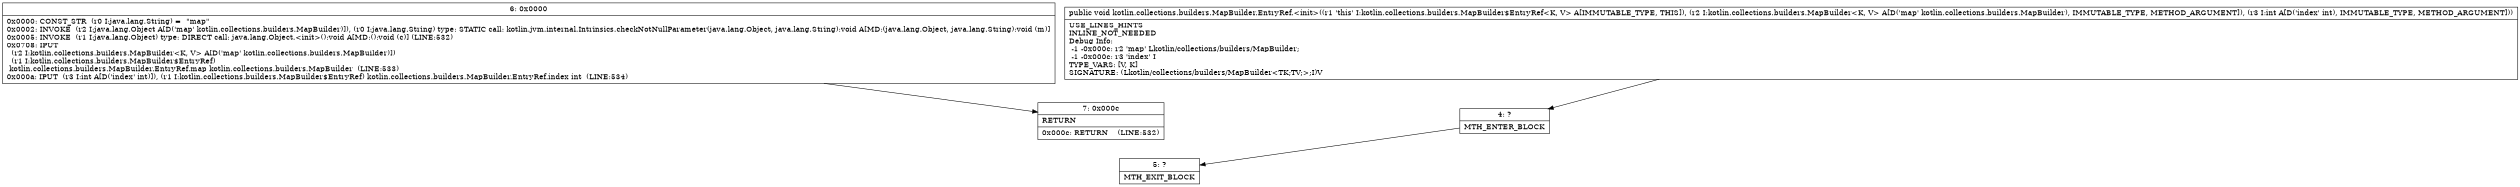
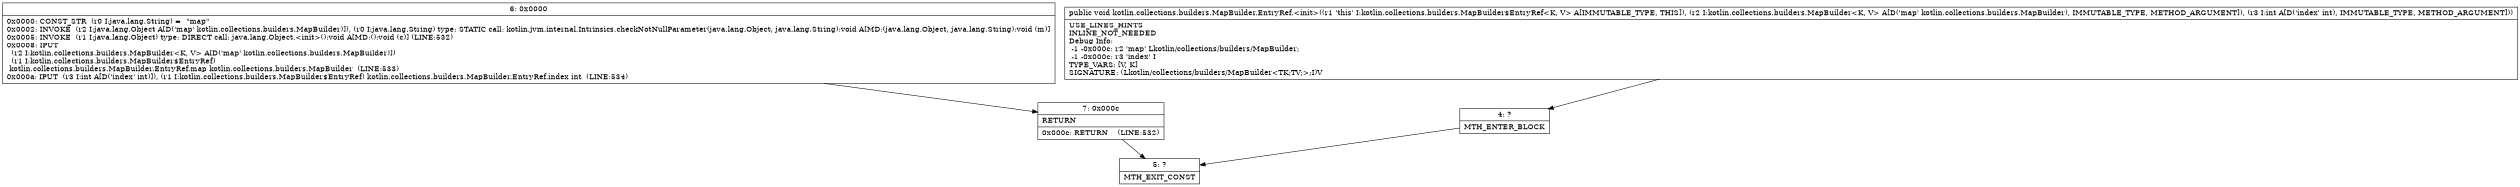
(35, 45) -> (35, 45)
none -> (1132, 147)
(1160, 177) -> (1160, 177)
